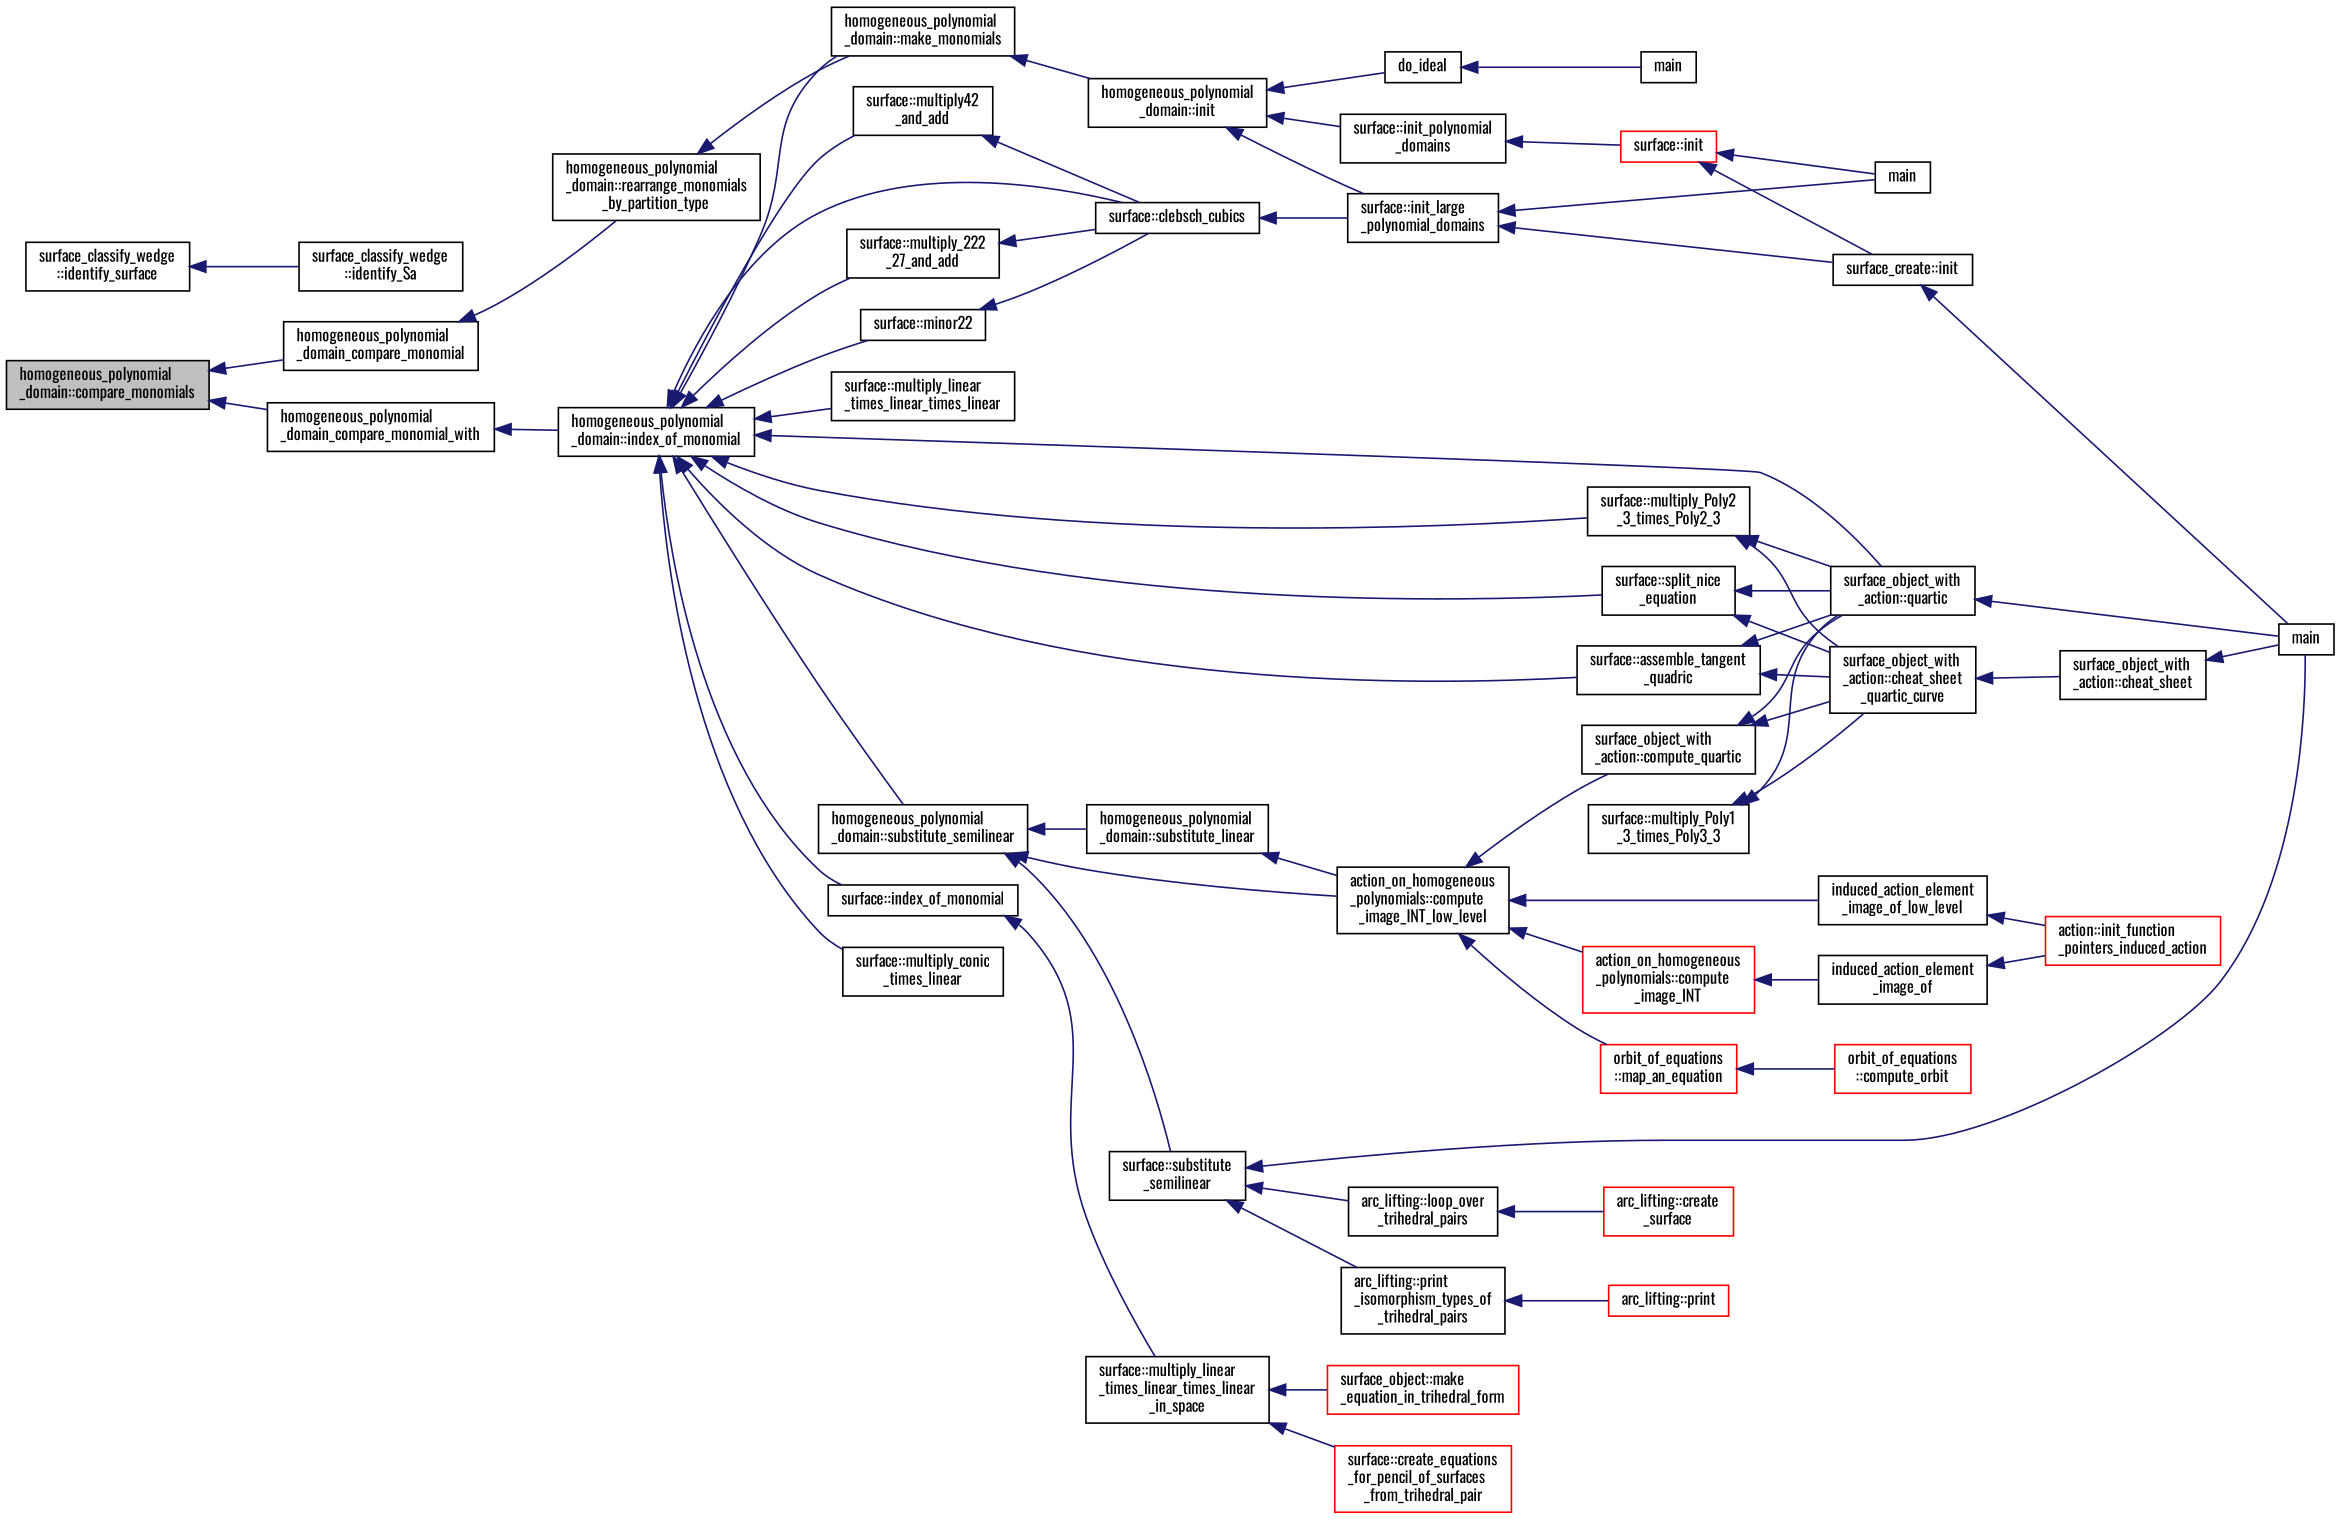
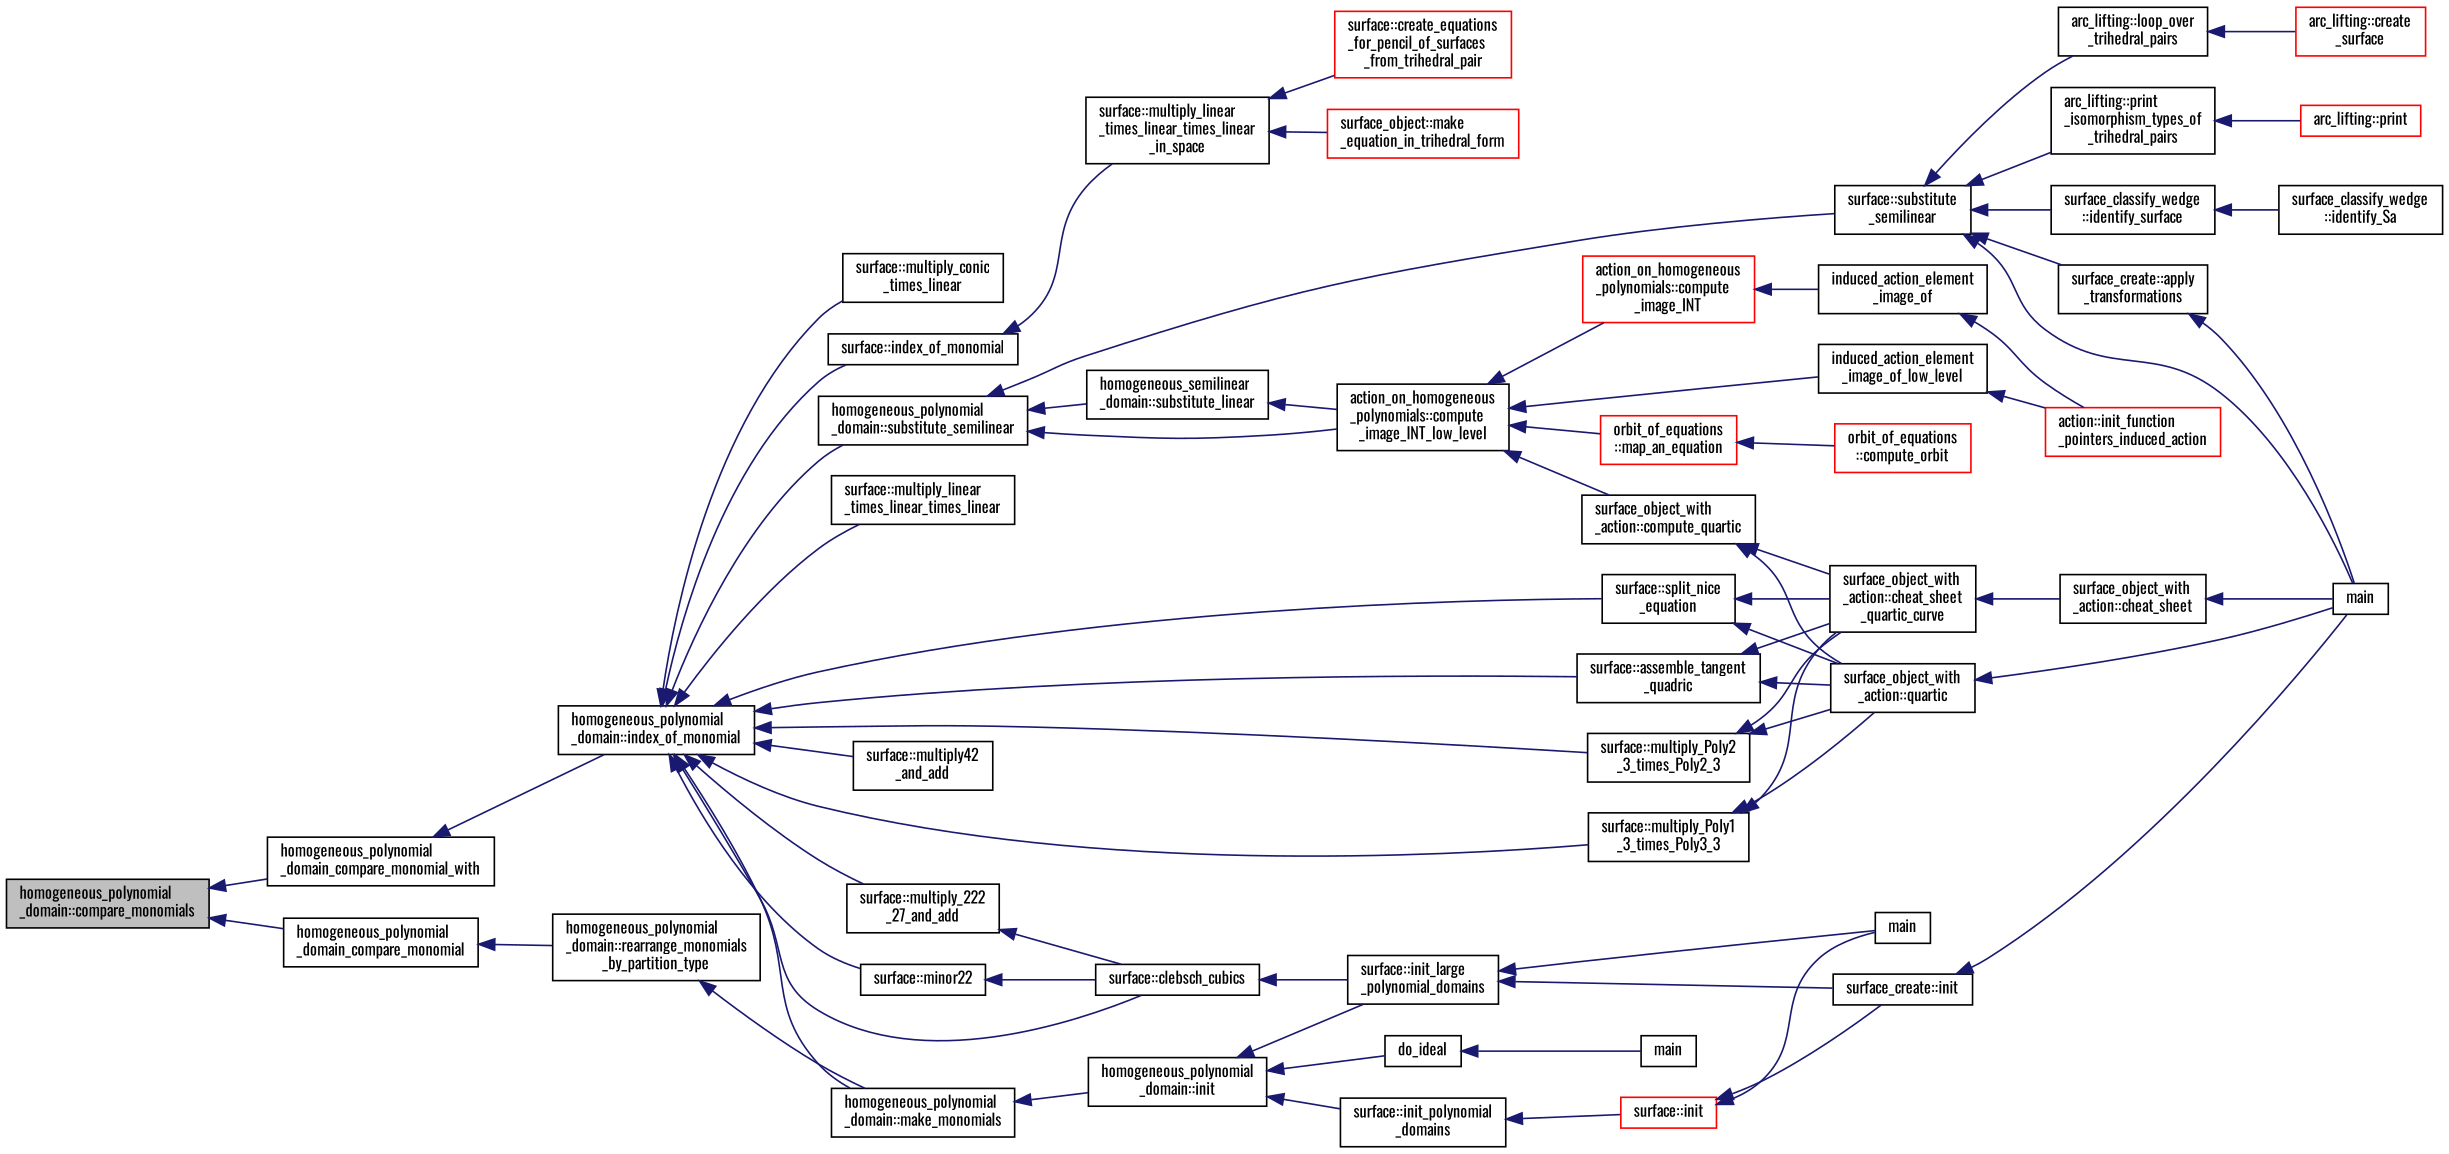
(1069, 172) -> none
none -> (2019, 210)
none -> (2133, 289)
(1343, 455) -> (1144, 851)
(1178, 829) -> (1178, 395)
